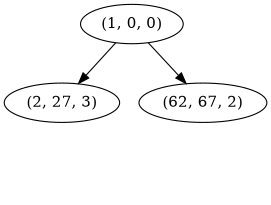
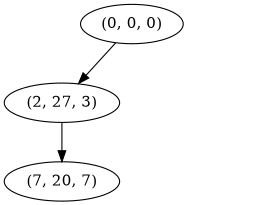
(132, 24) -> (132, 24)
(203, 103) -> none
none -> (62, 181)
